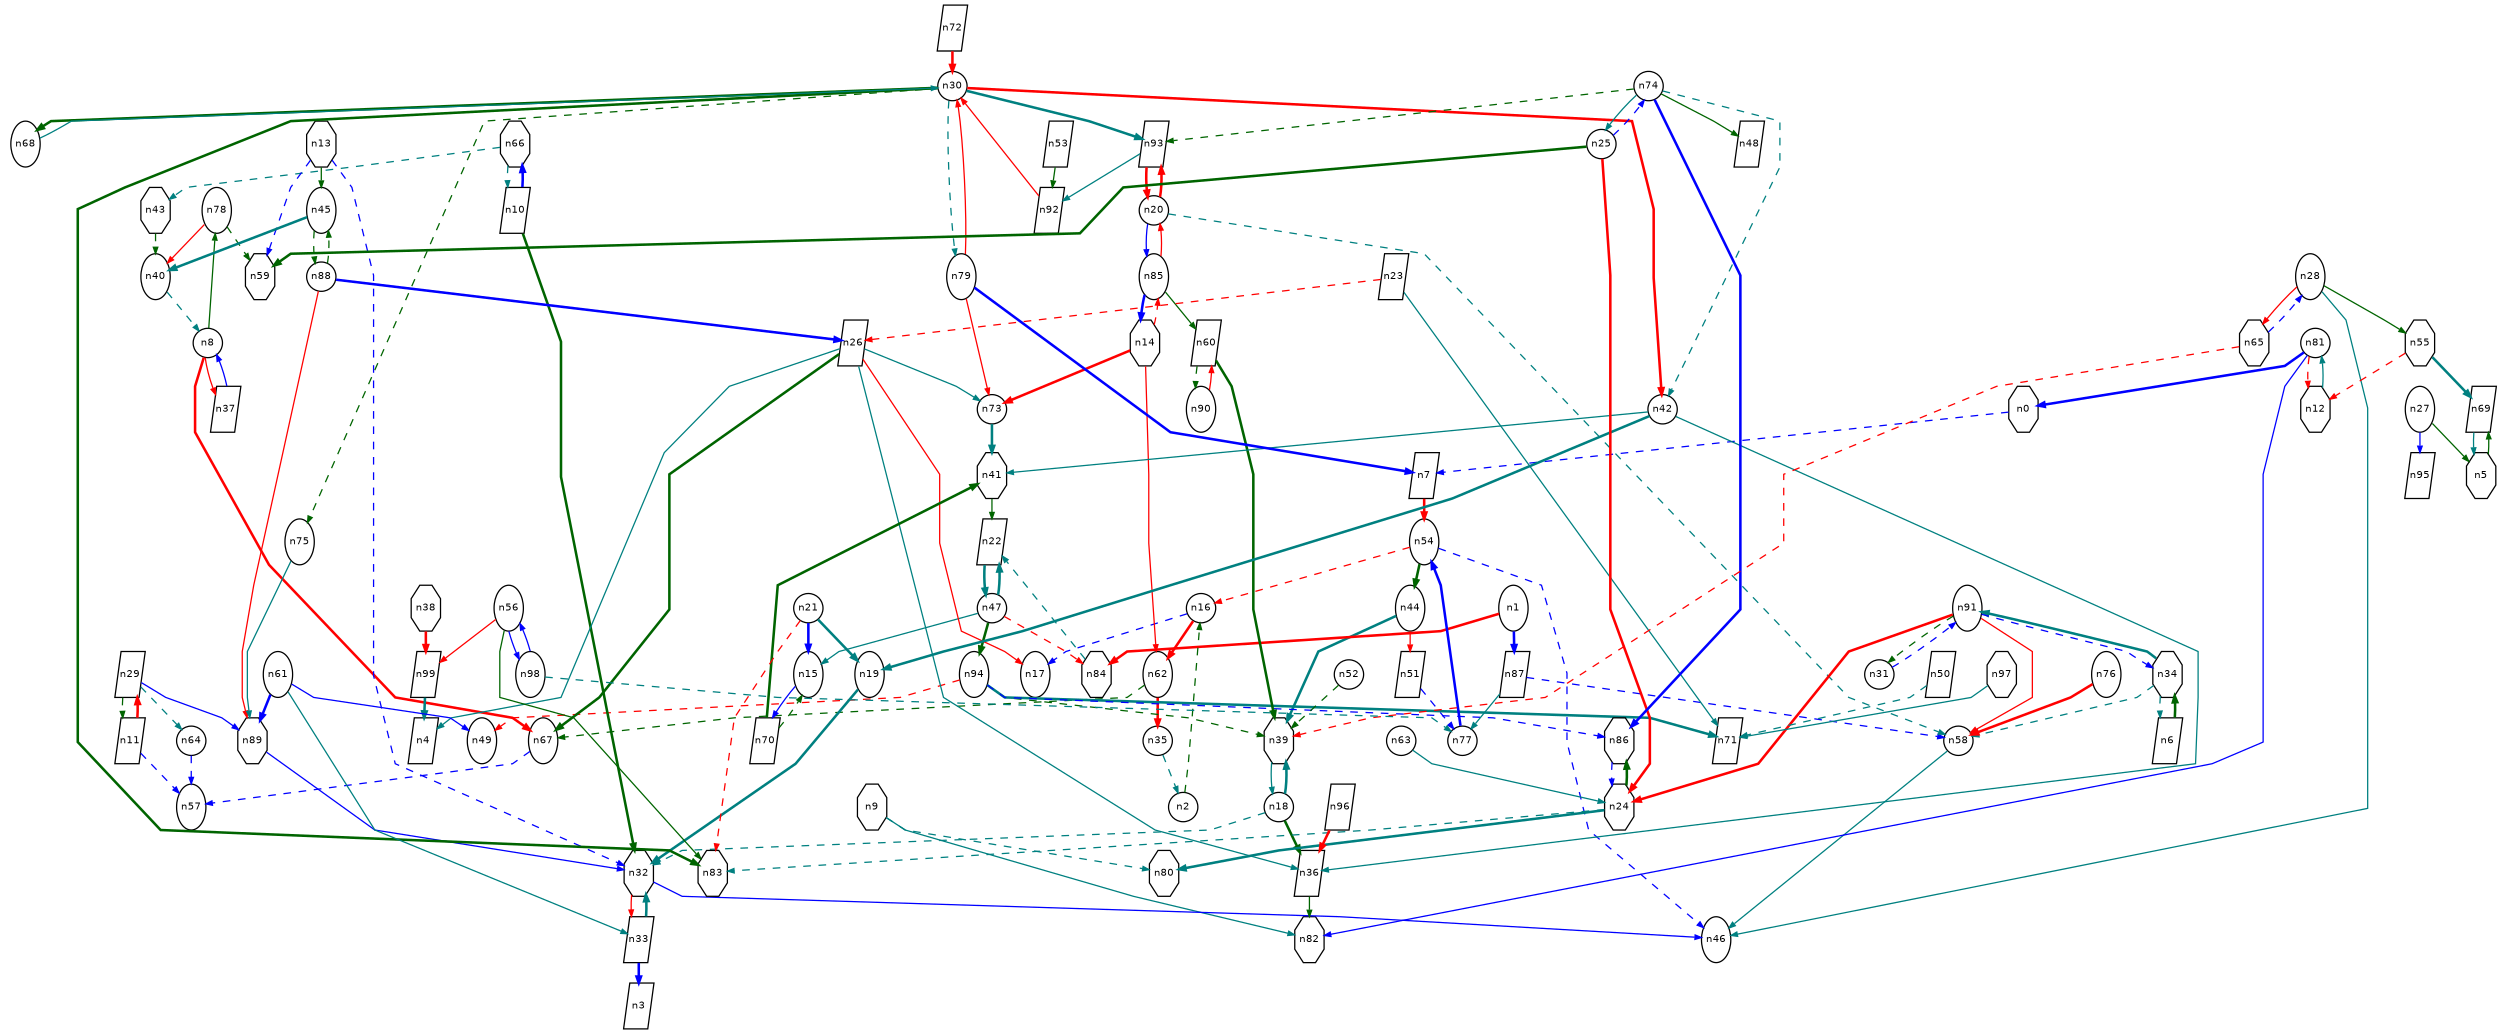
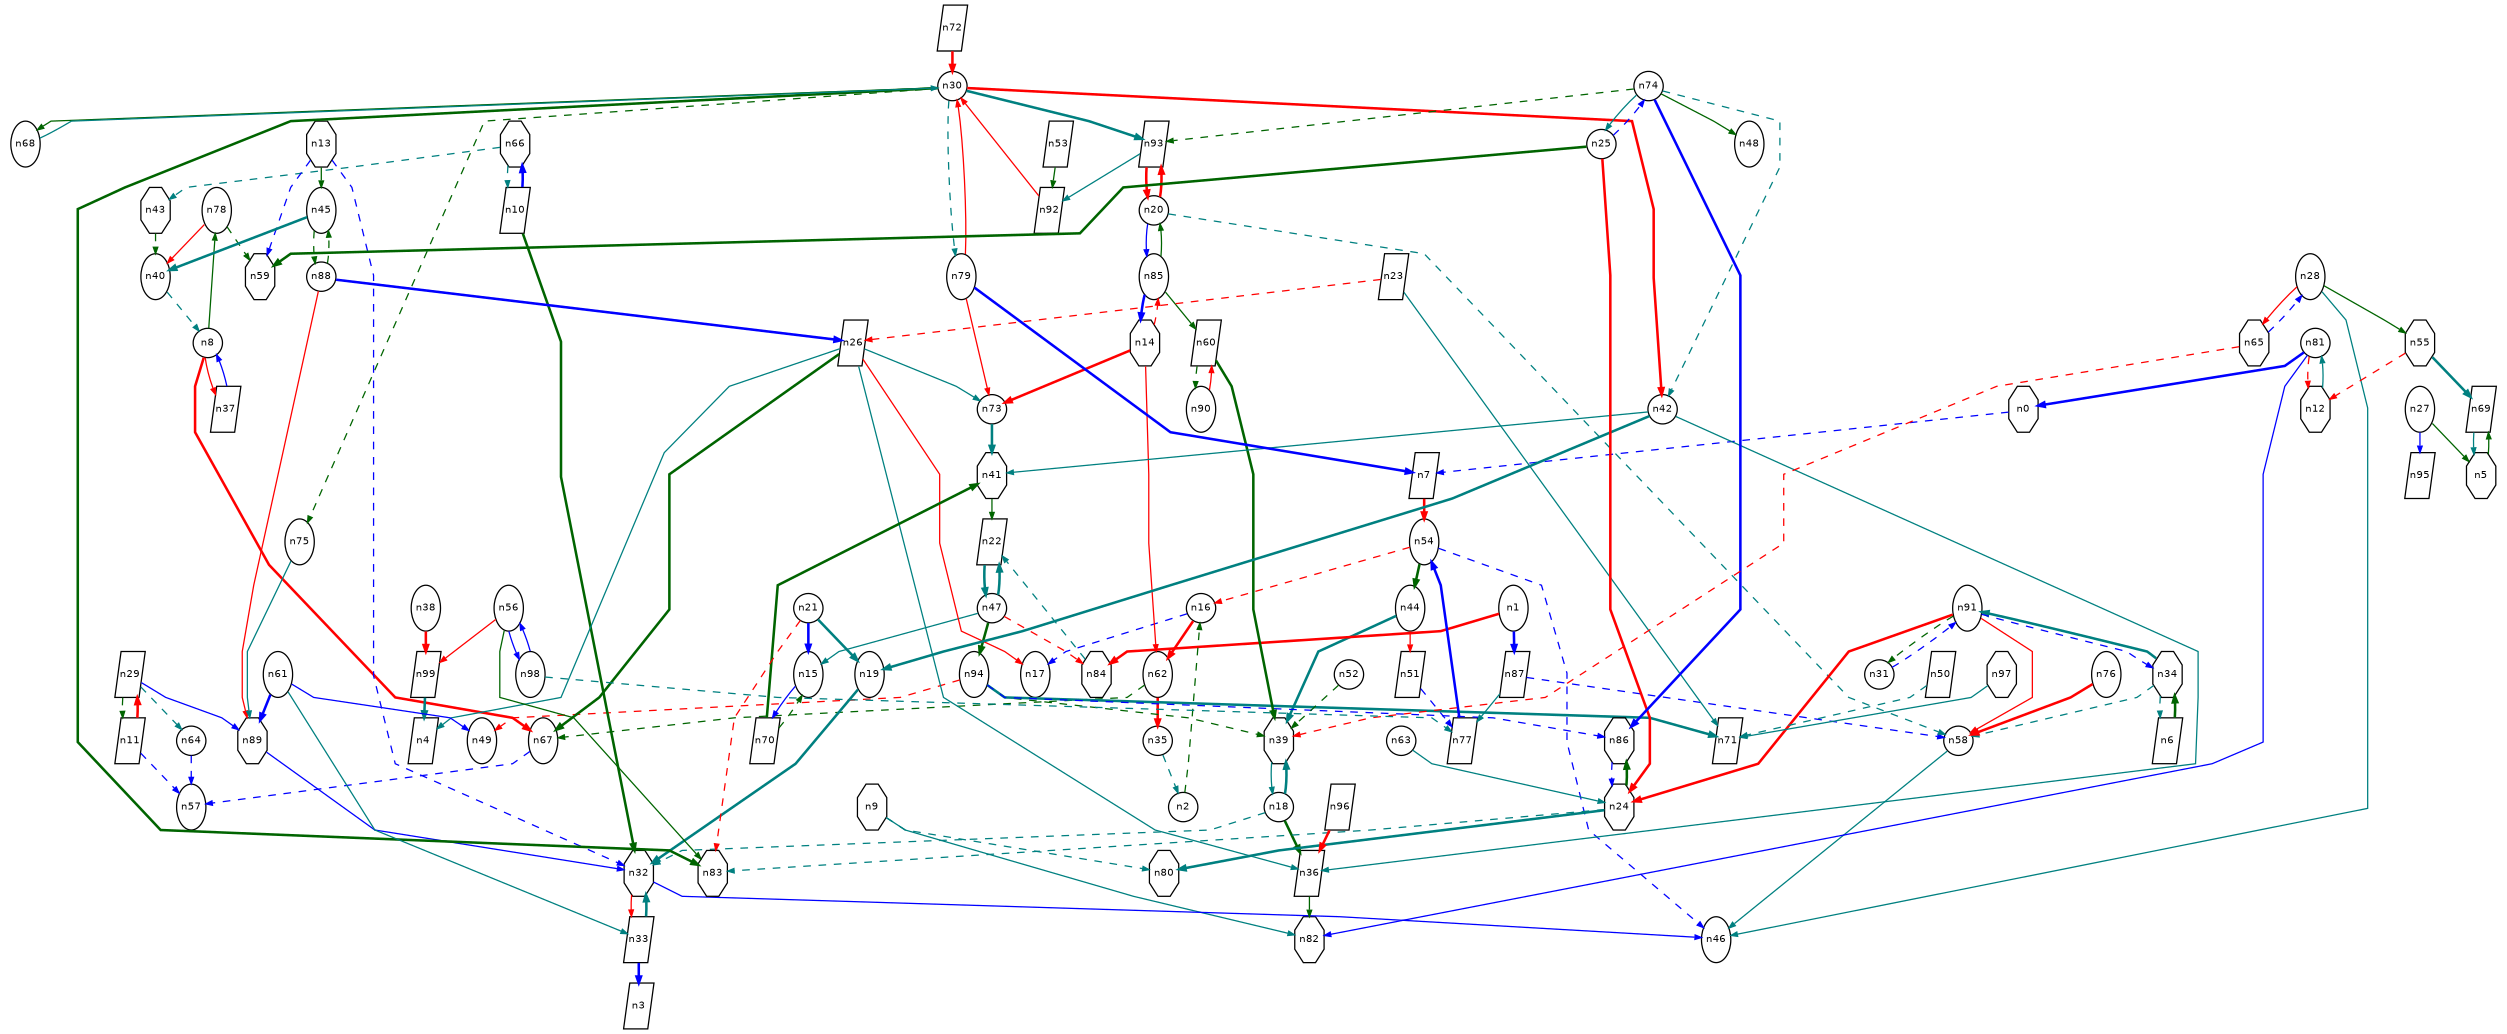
(490, 105) -> (490, 105)
(1749, 144) -> (1749, 144)
(1162, 243) -> (1162, 243)
(426, 608) -> (426, 608)
(1462, 741) -> (1462, 741)
